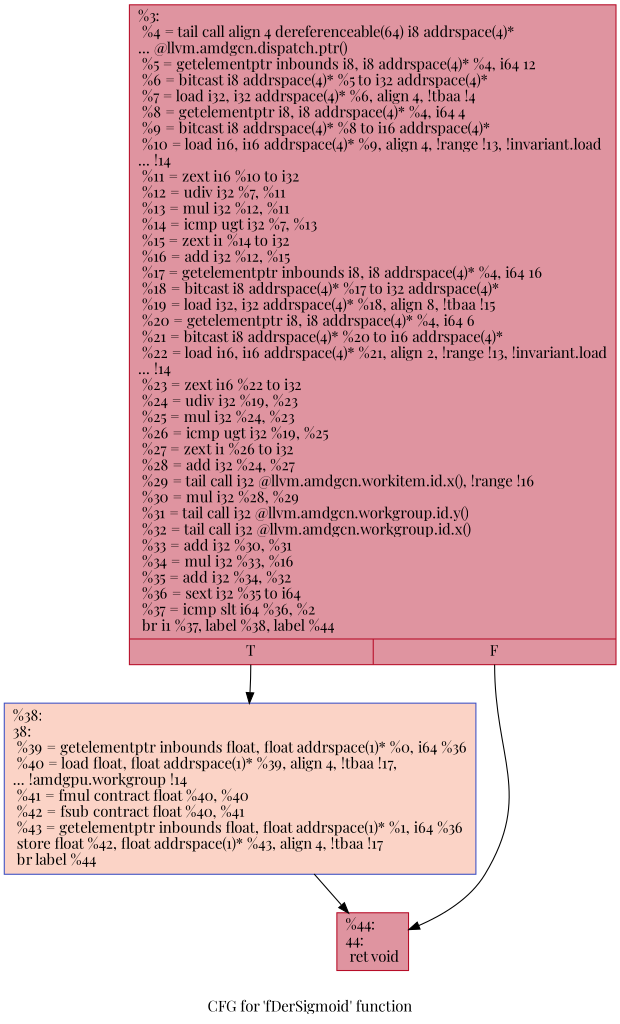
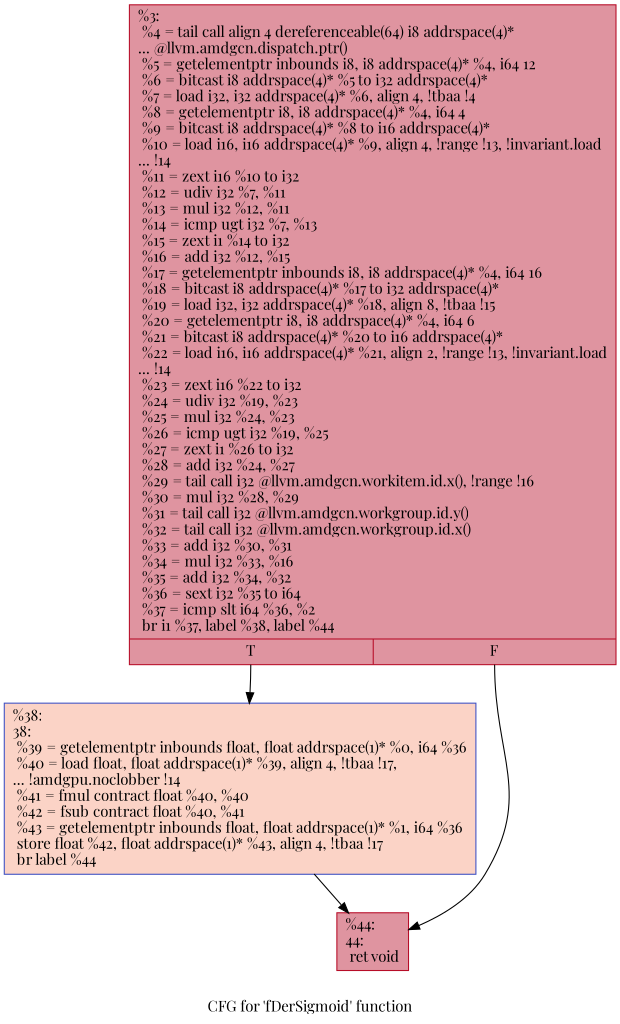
(100, 780) -> (97, 780)
